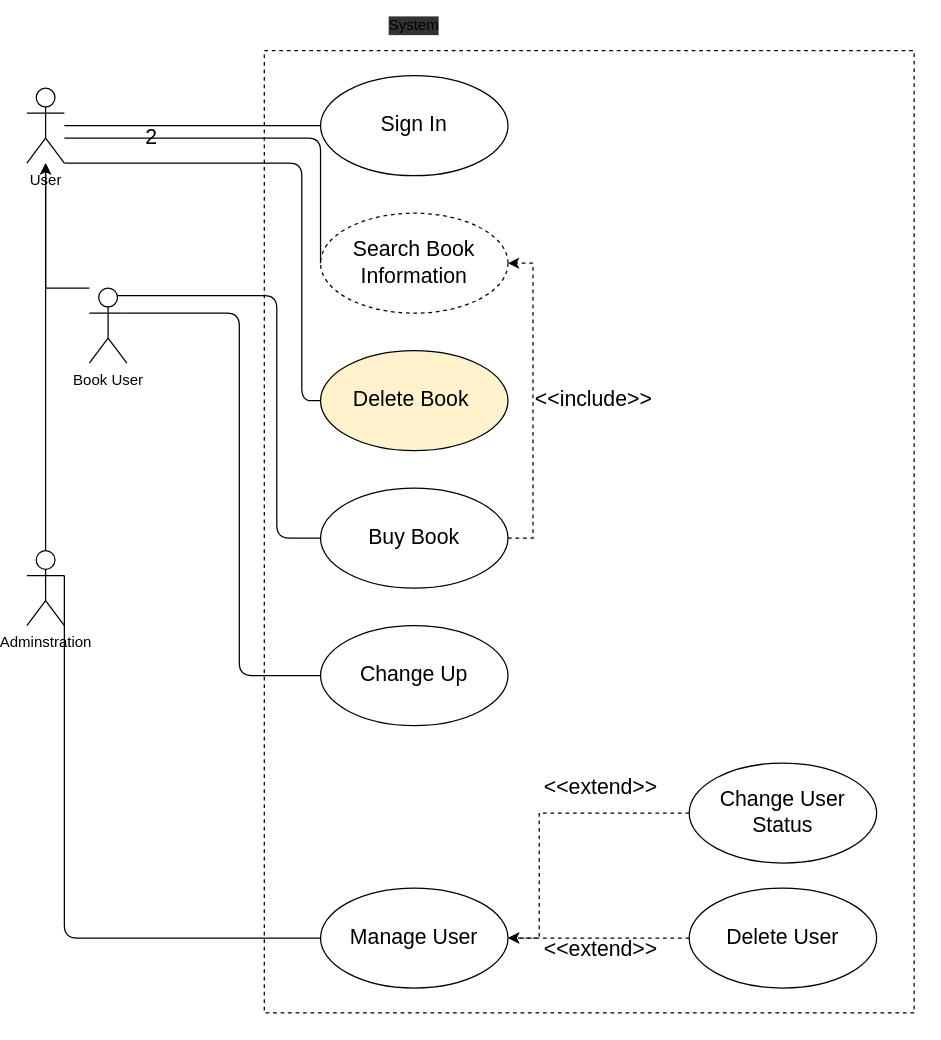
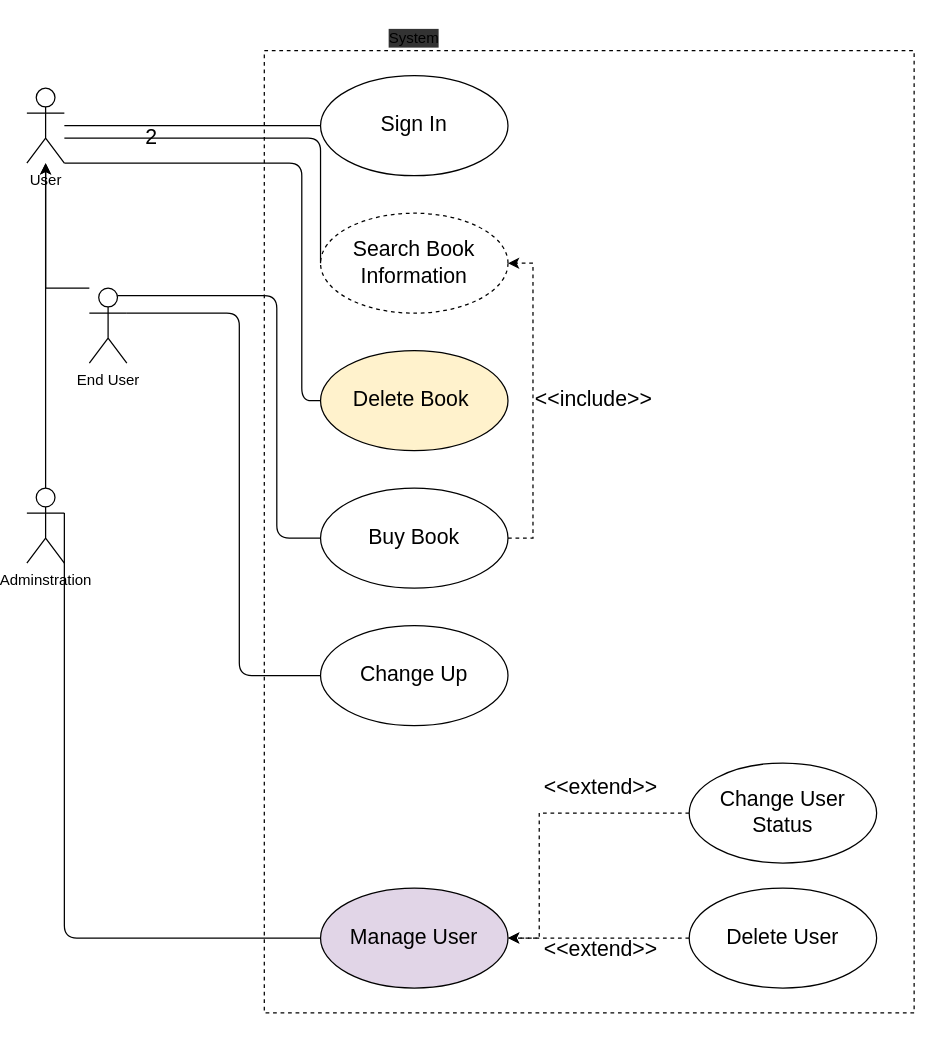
(414, 26) -> (414, 38)
(109, 381) -> (109, 381)
(46, 588) -> (46, 526)
(414, 938) -> (414, 938)
